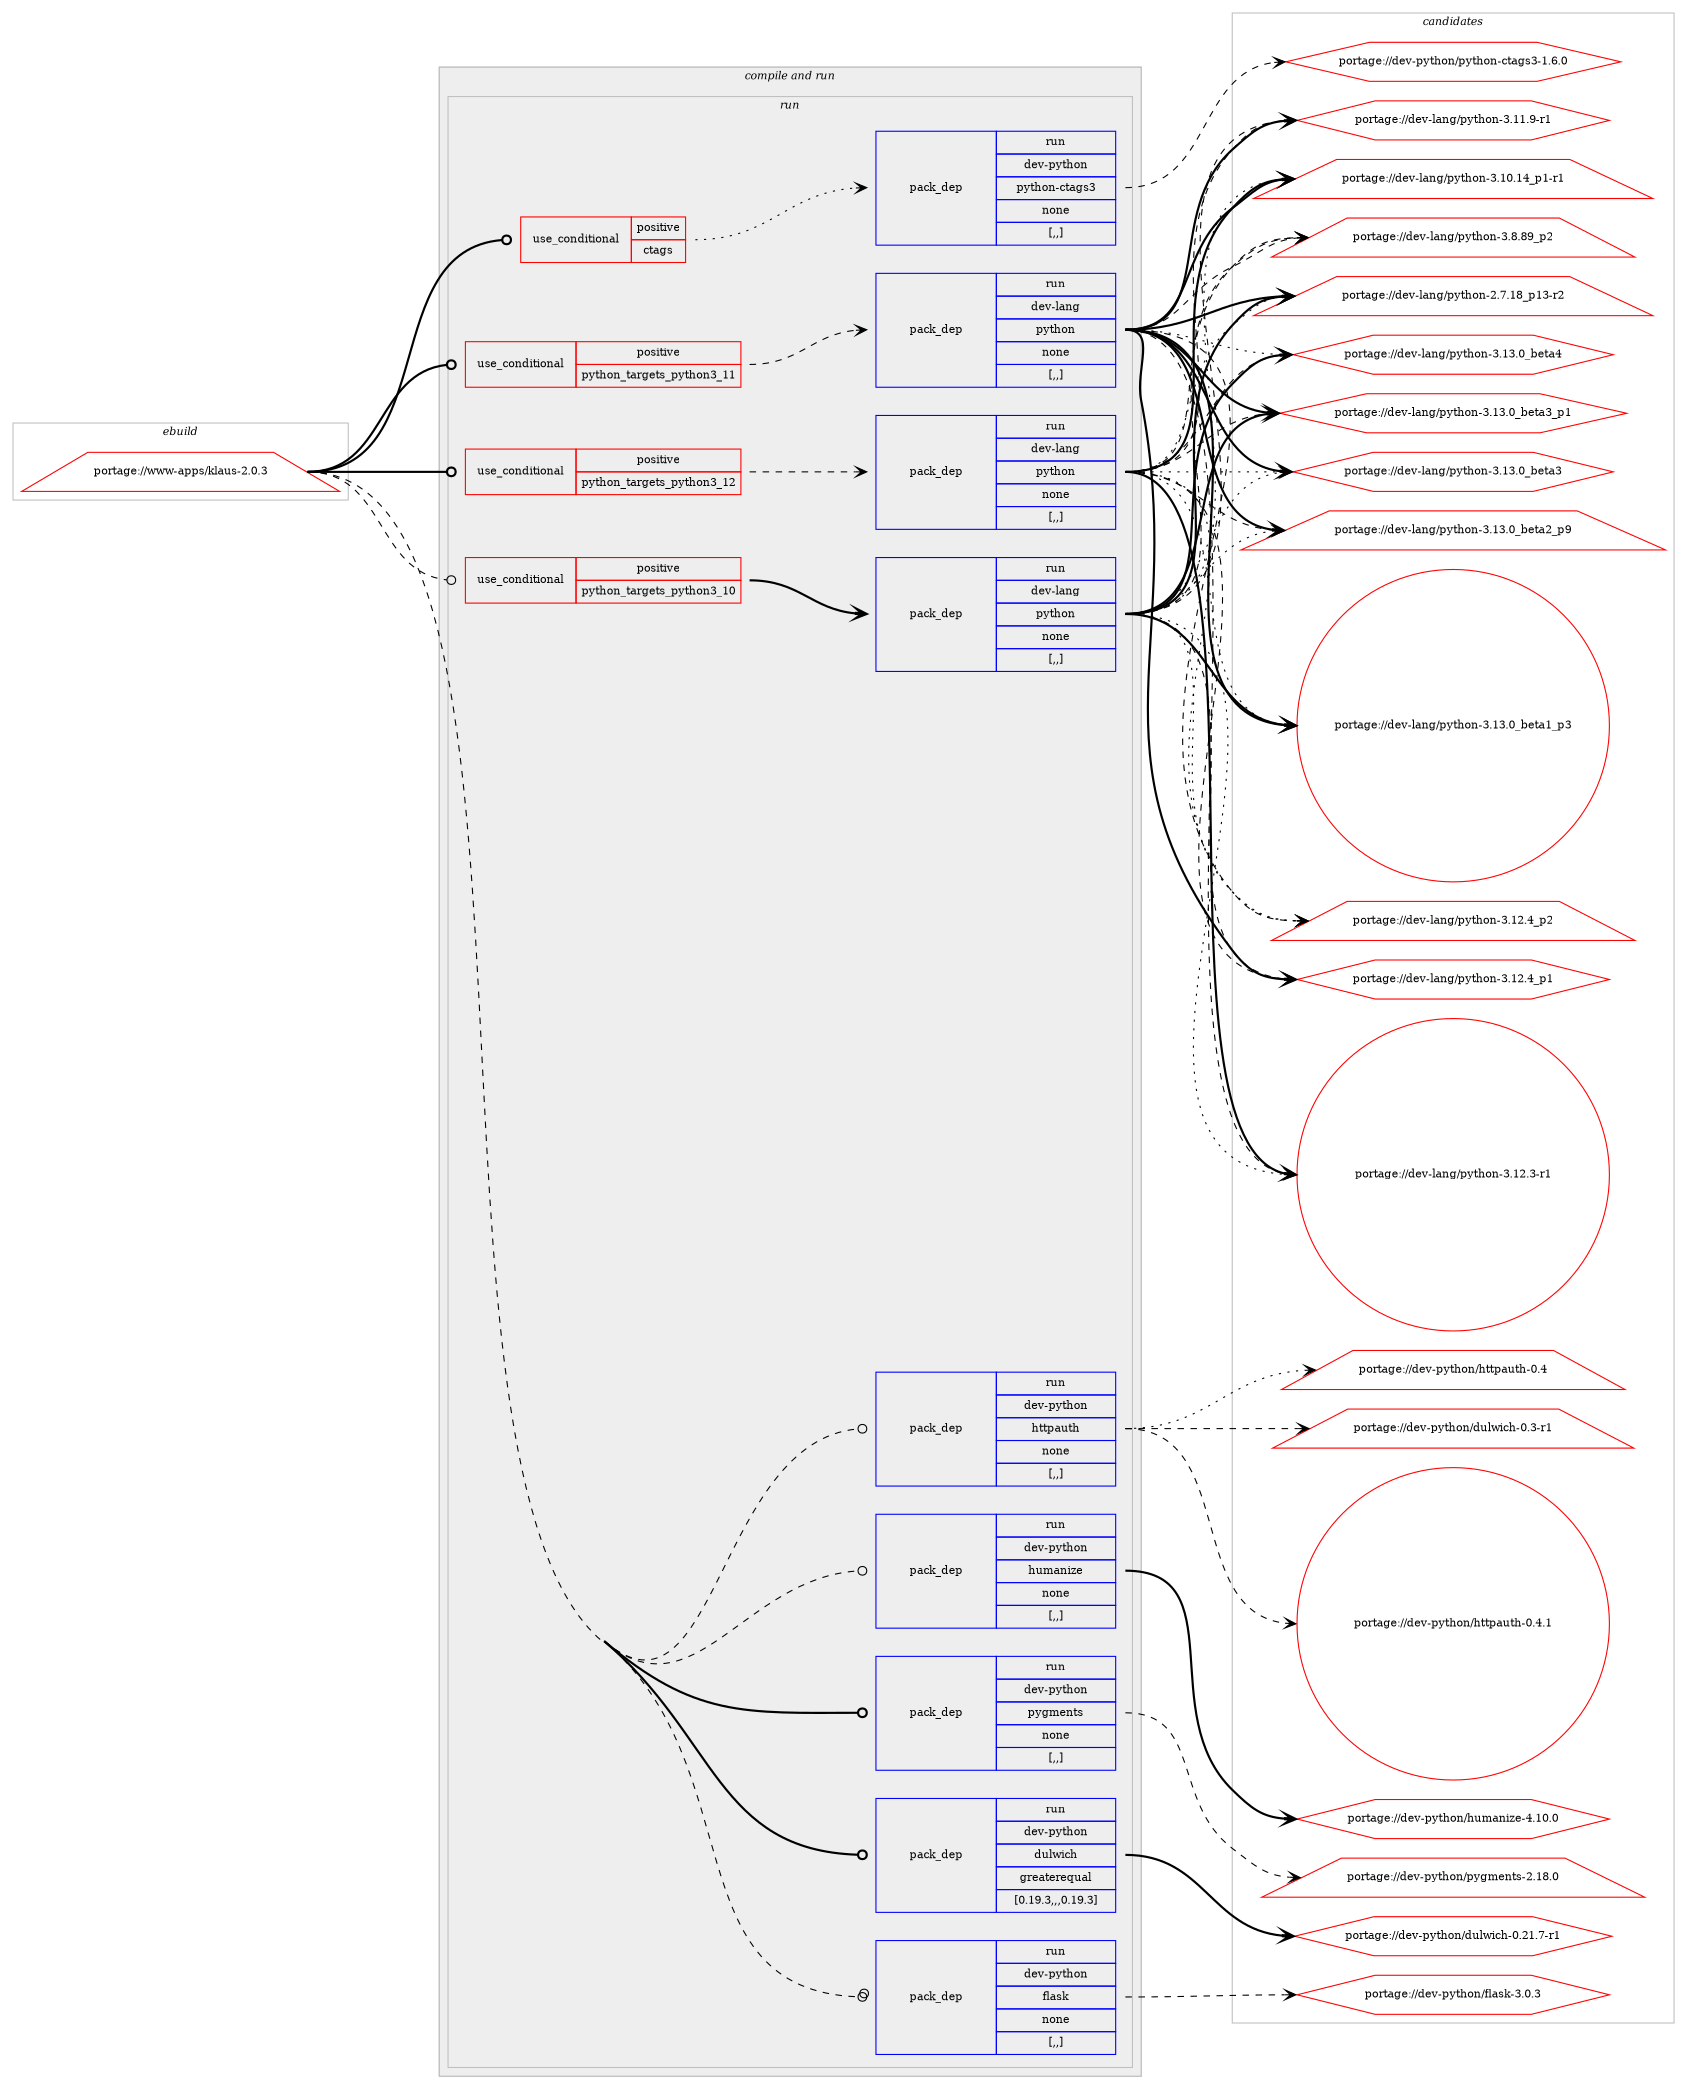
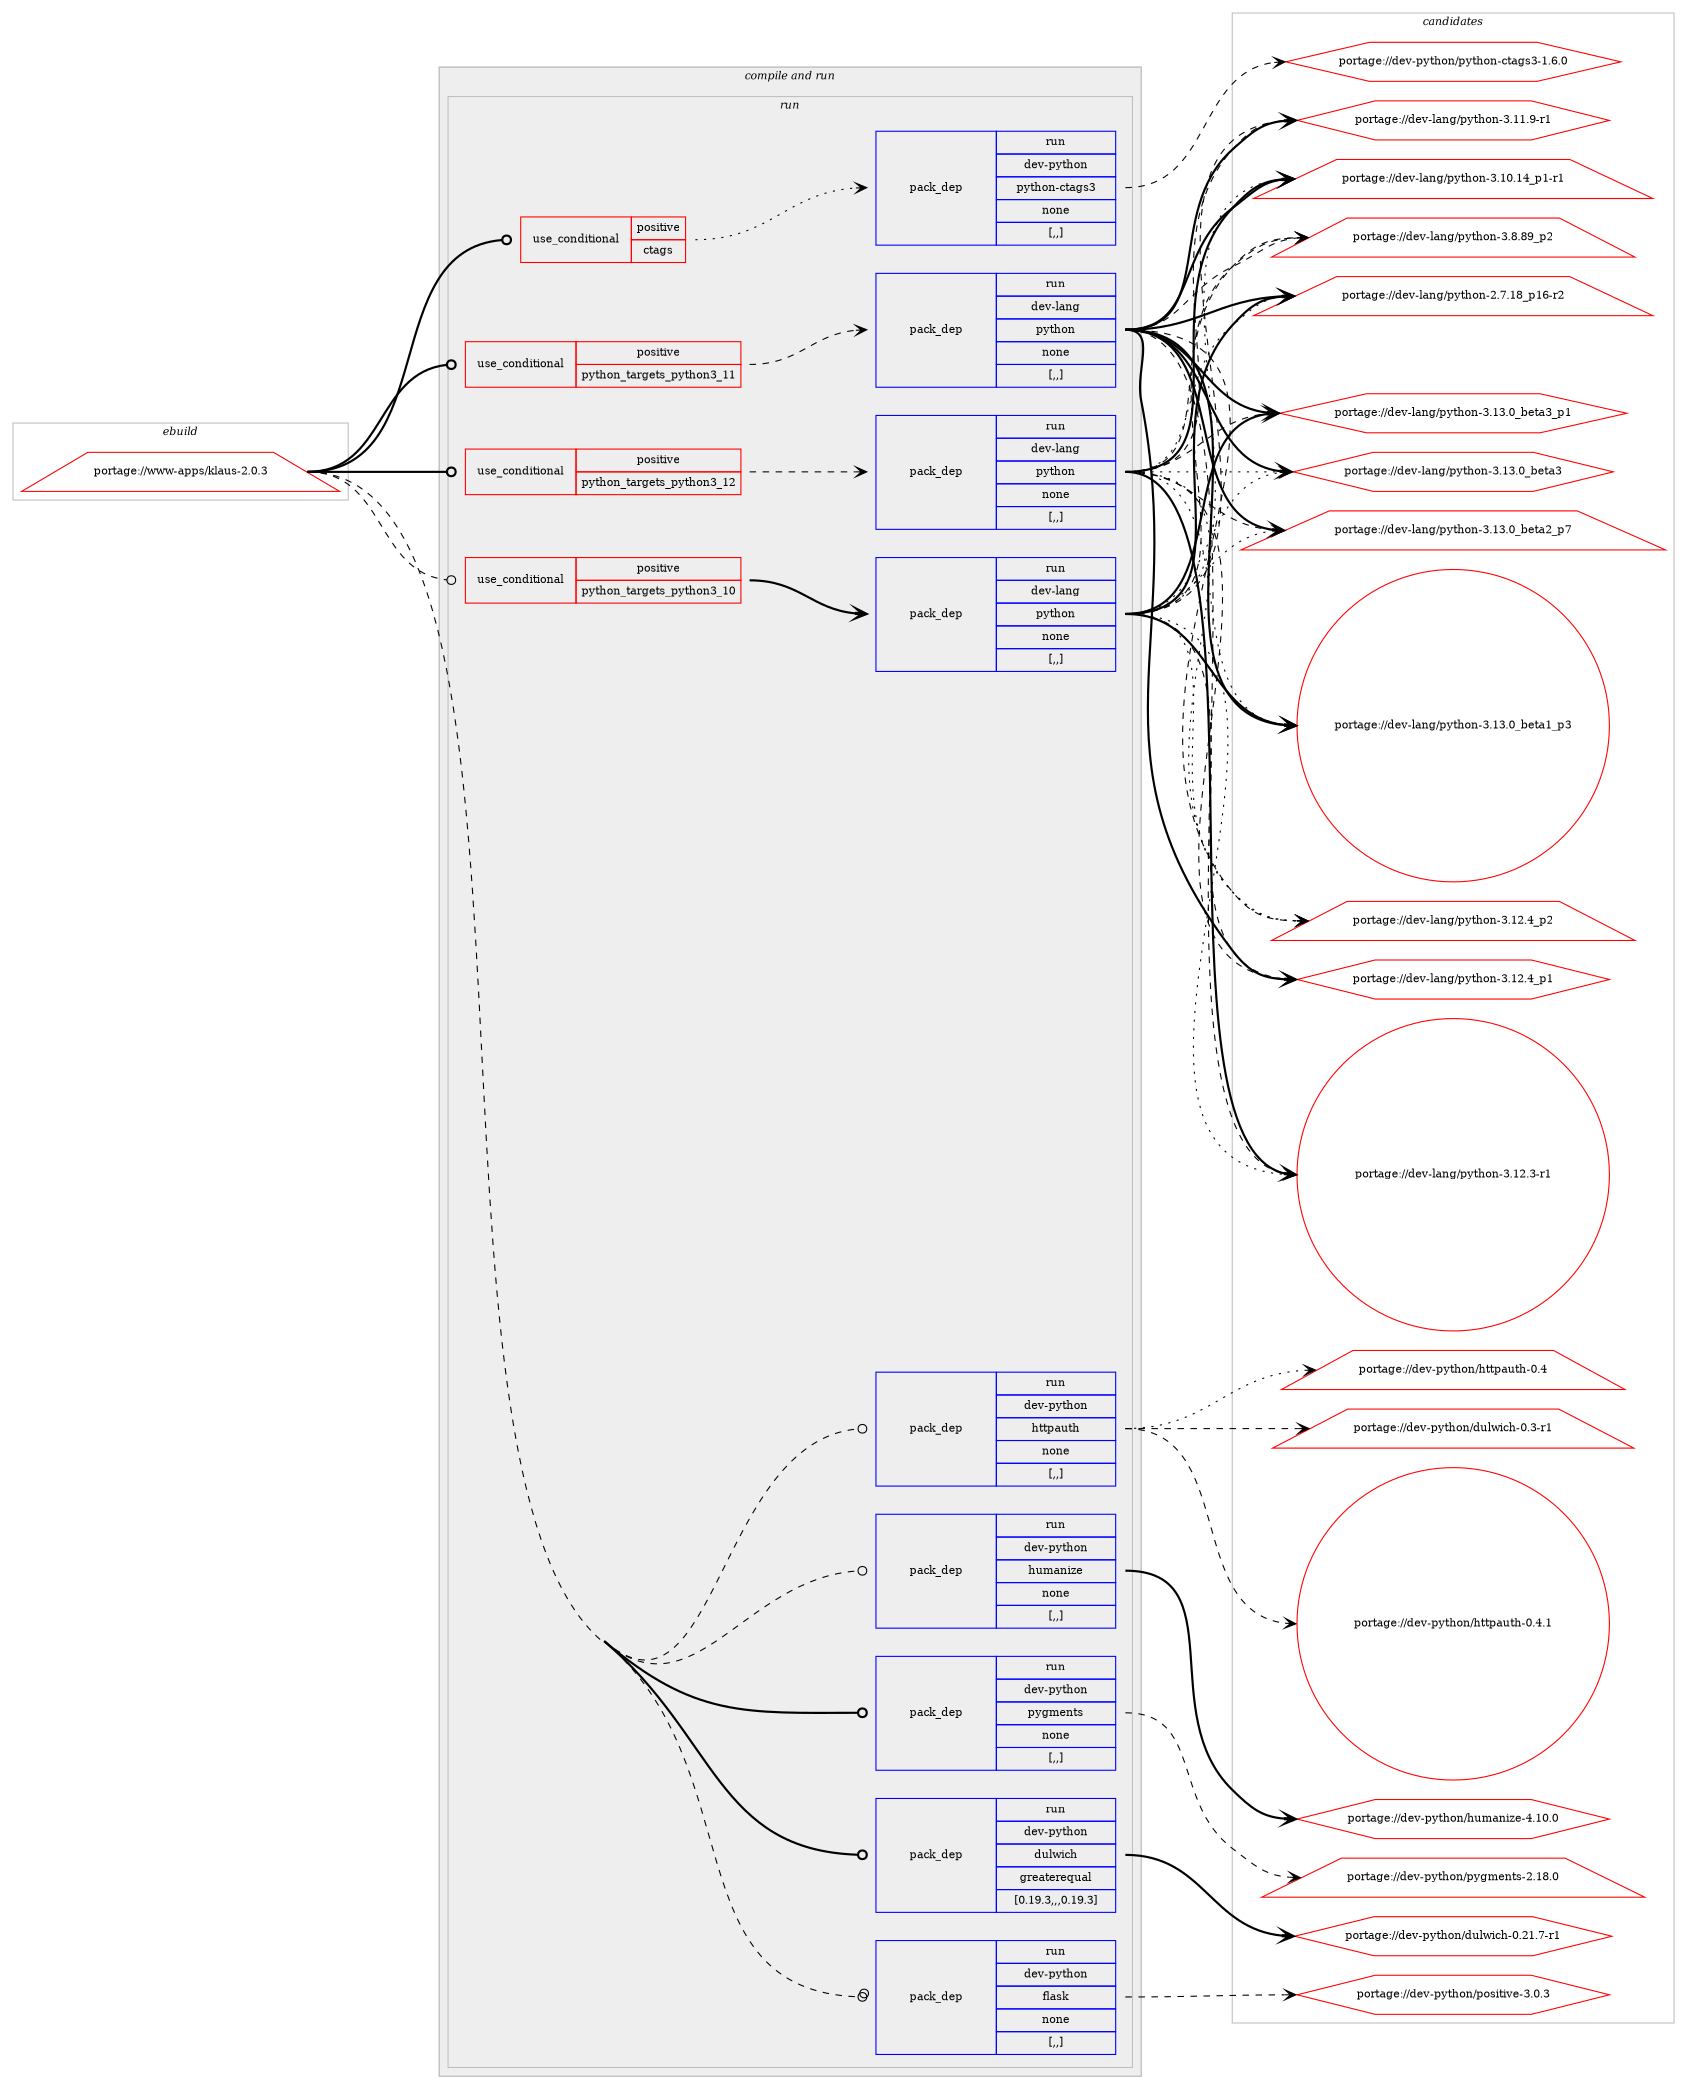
(1453, 296) -> (1453, 296)
(1453, 355) -> none
(1453, 530) -> (1453, 530)
(1453, 1995) -> (1453, 1995)
